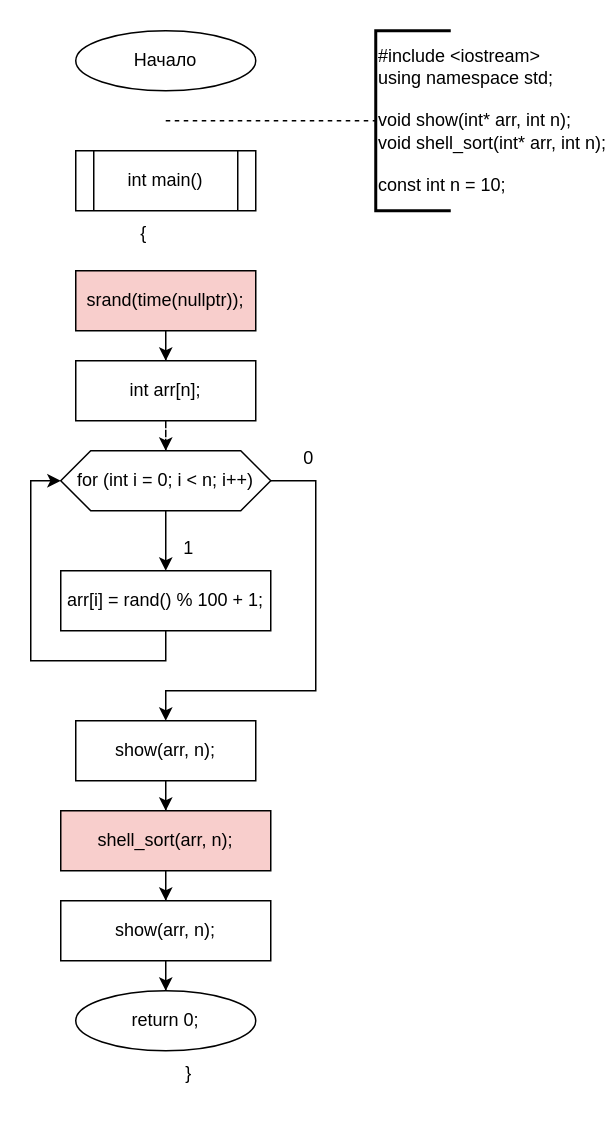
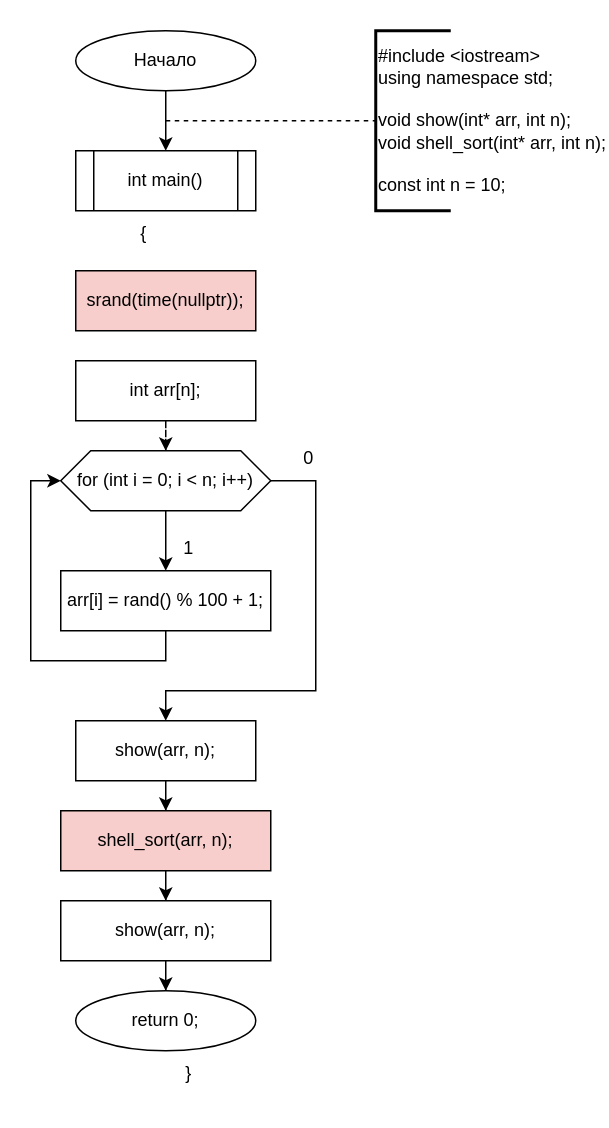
none -> (166, 116)
(166, 351) -> none
